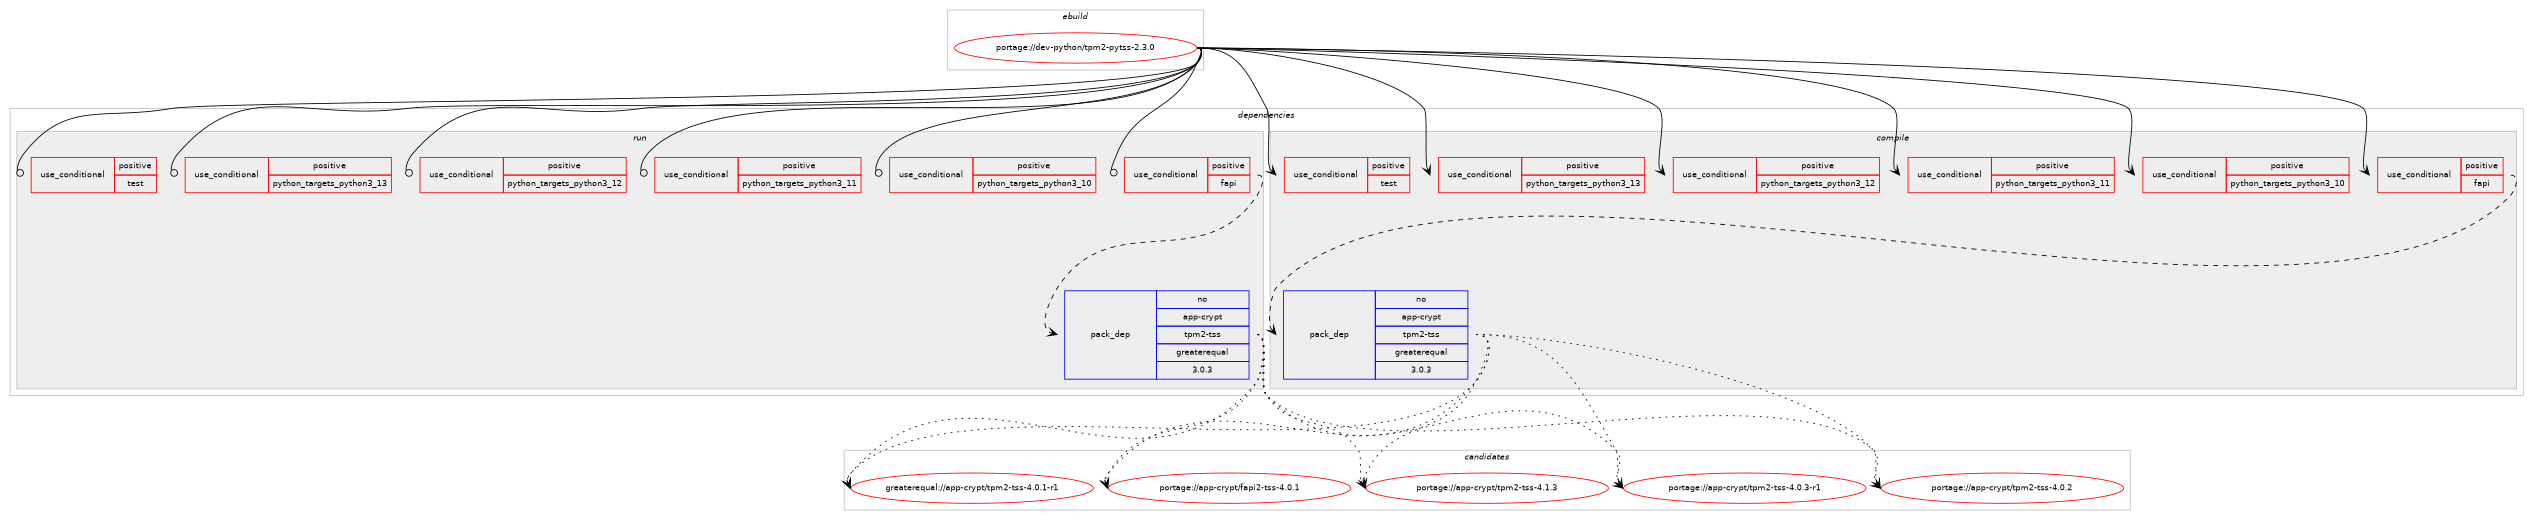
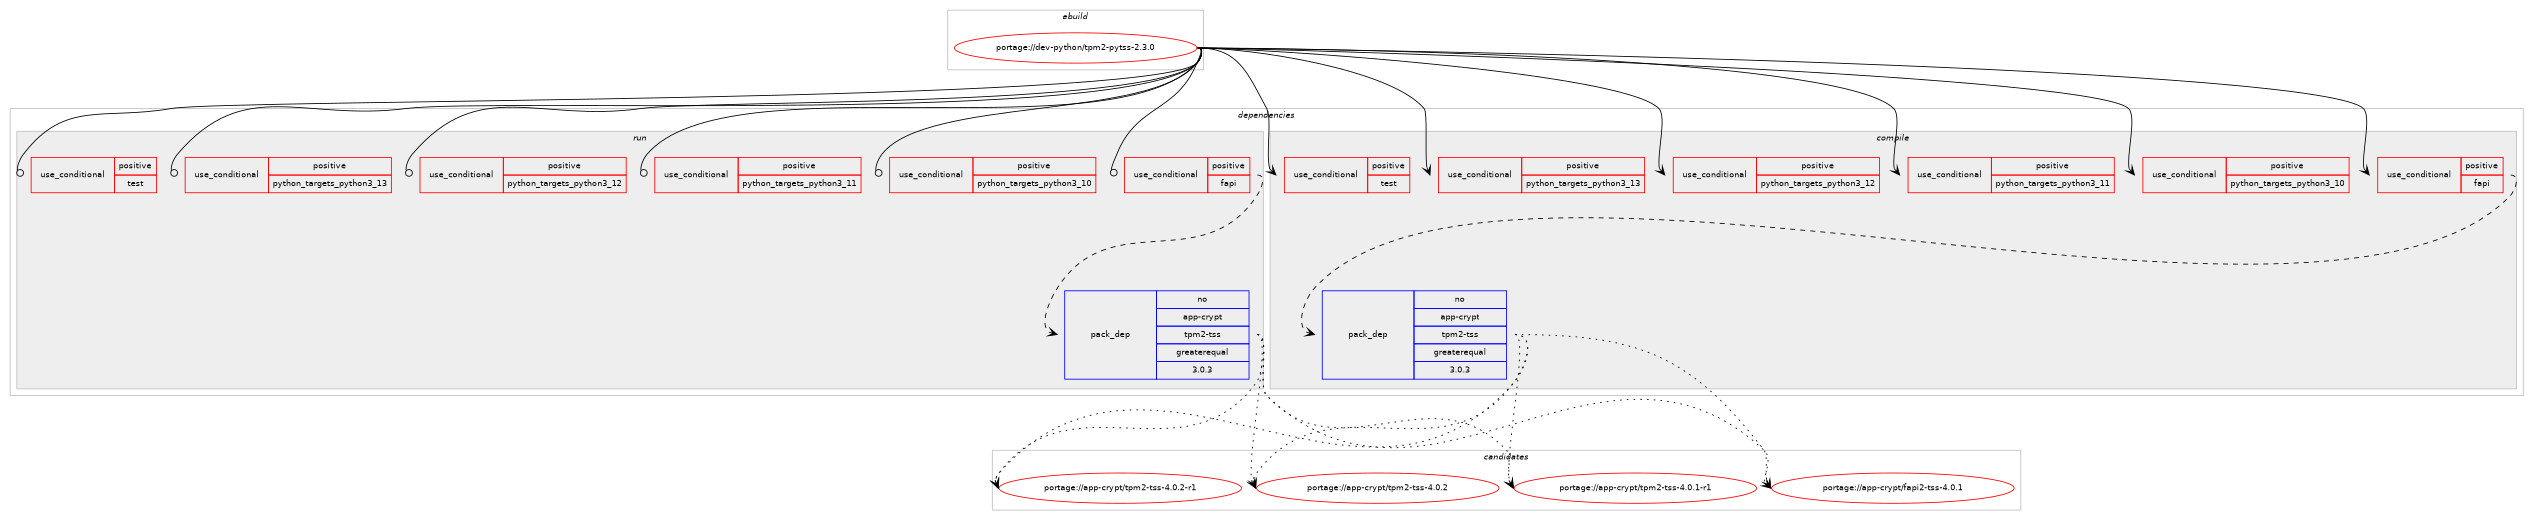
(972, 488) -> (1635, 488)
(1487, 488) -> none
(1745, 488) -> (1120, 488)
